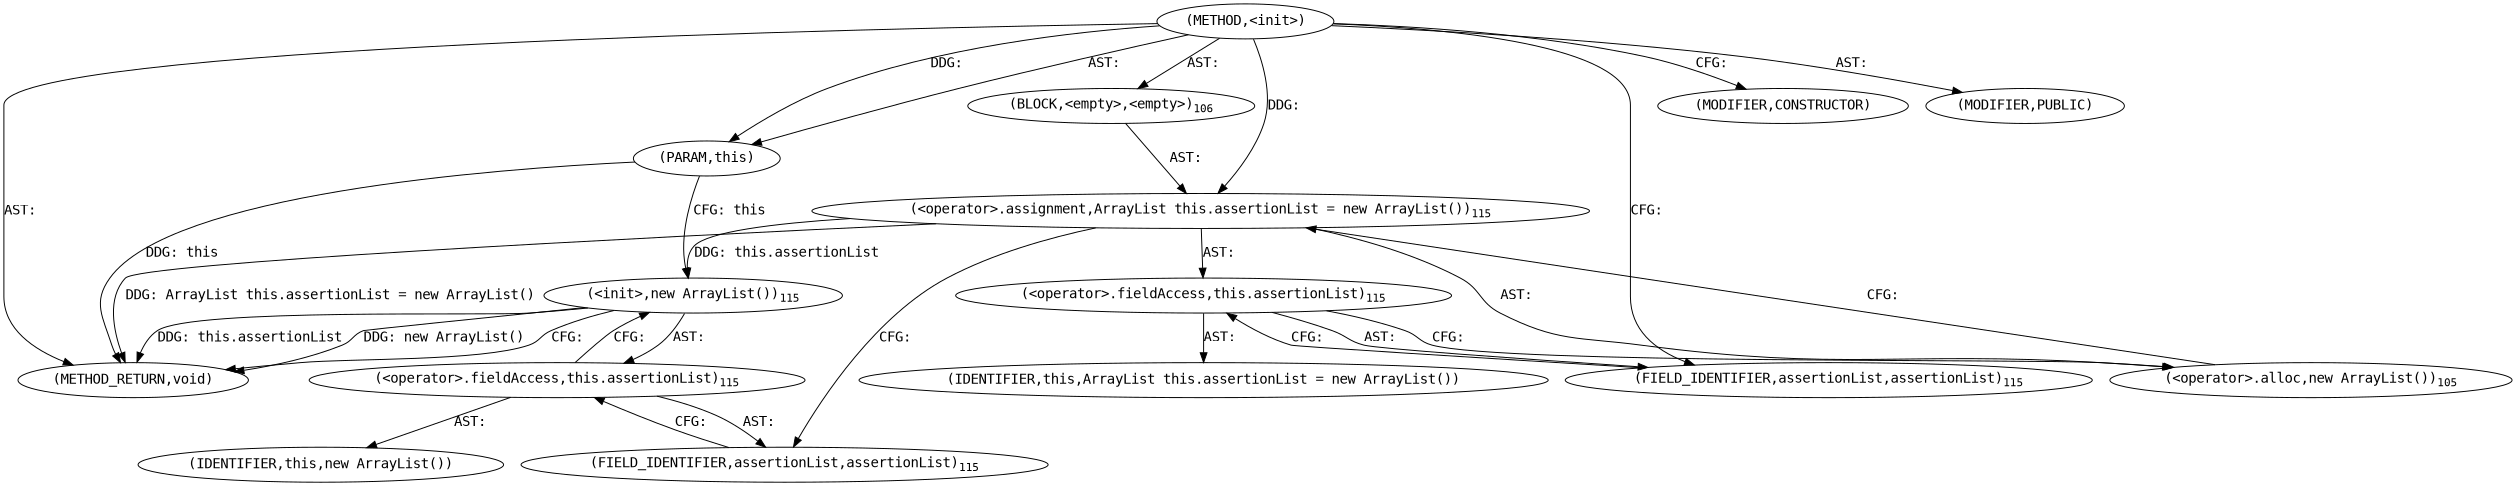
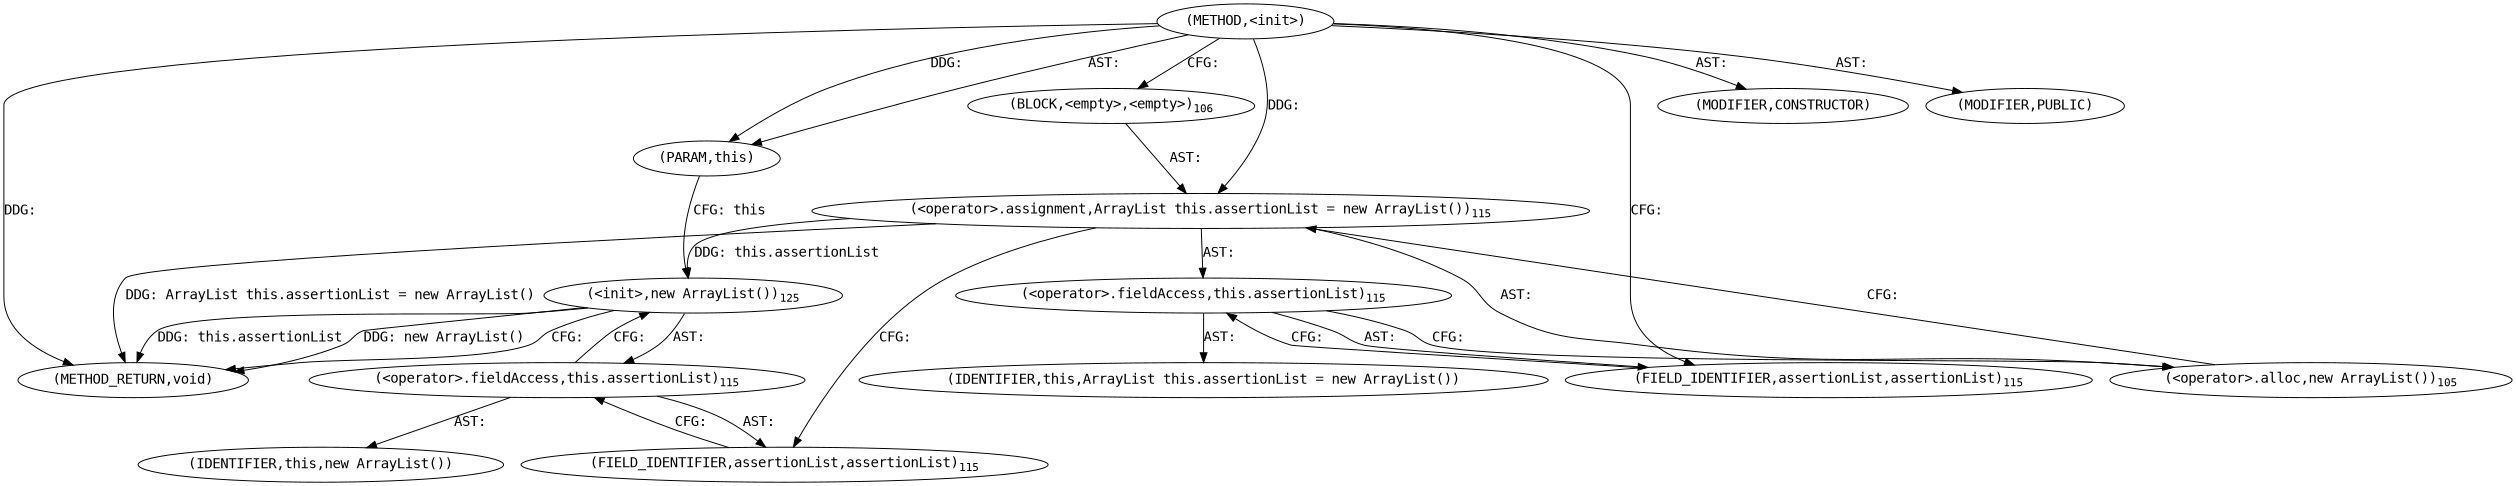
(1208, 64) -> (1208, 64)
(1716, 64) -> (1716, 64)
(323, 195) -> none
(24, 211) -> (24, 211)
(790, 294) -> (790, 294)
